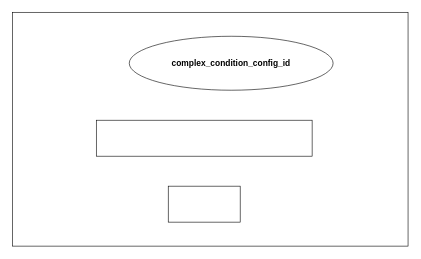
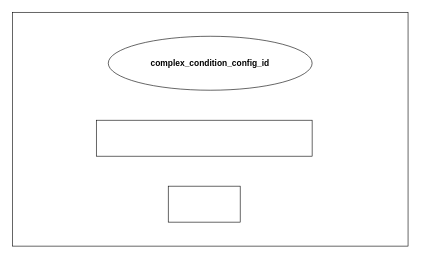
(231, 63) -> (210, 63)
